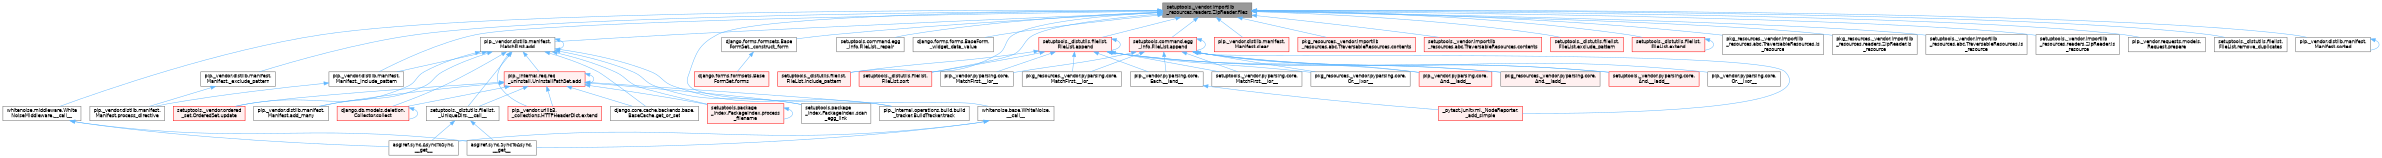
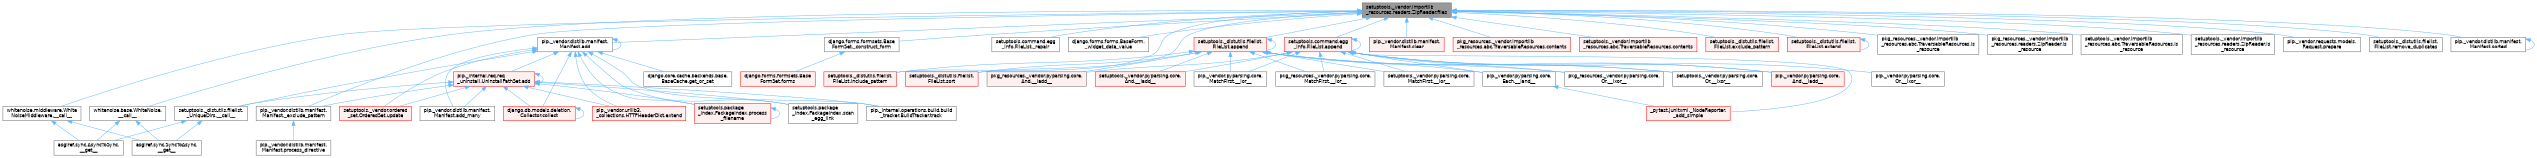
(518, 45) -> (575, 45)
(366, 79) -> none
none -> (1718, 79)
(602, 97) -> (385, 95)
